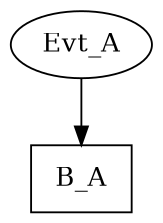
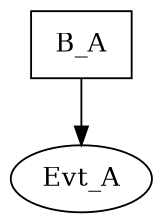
(81, 103) -> (81, 103)
